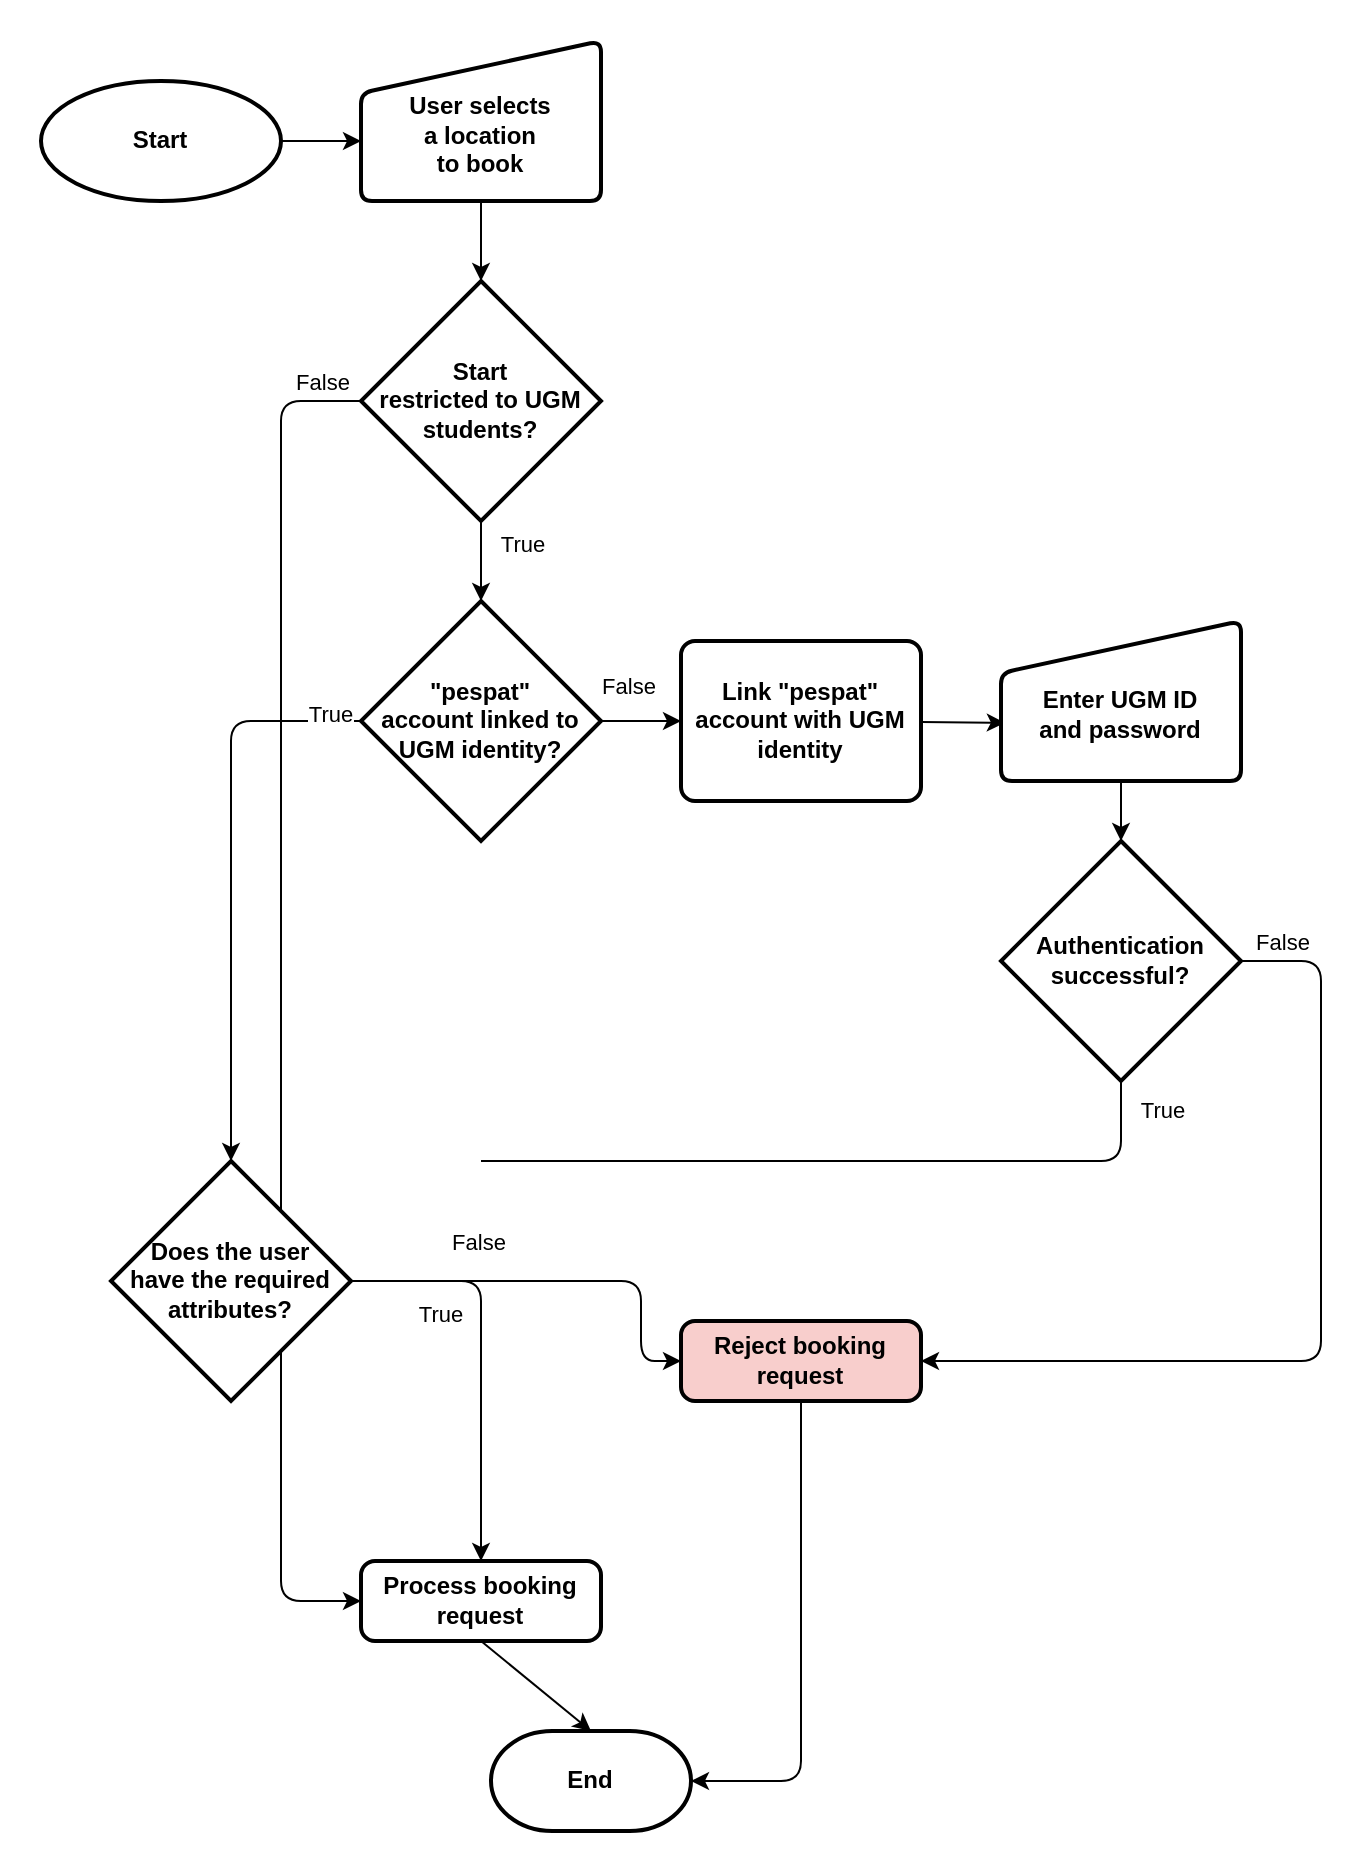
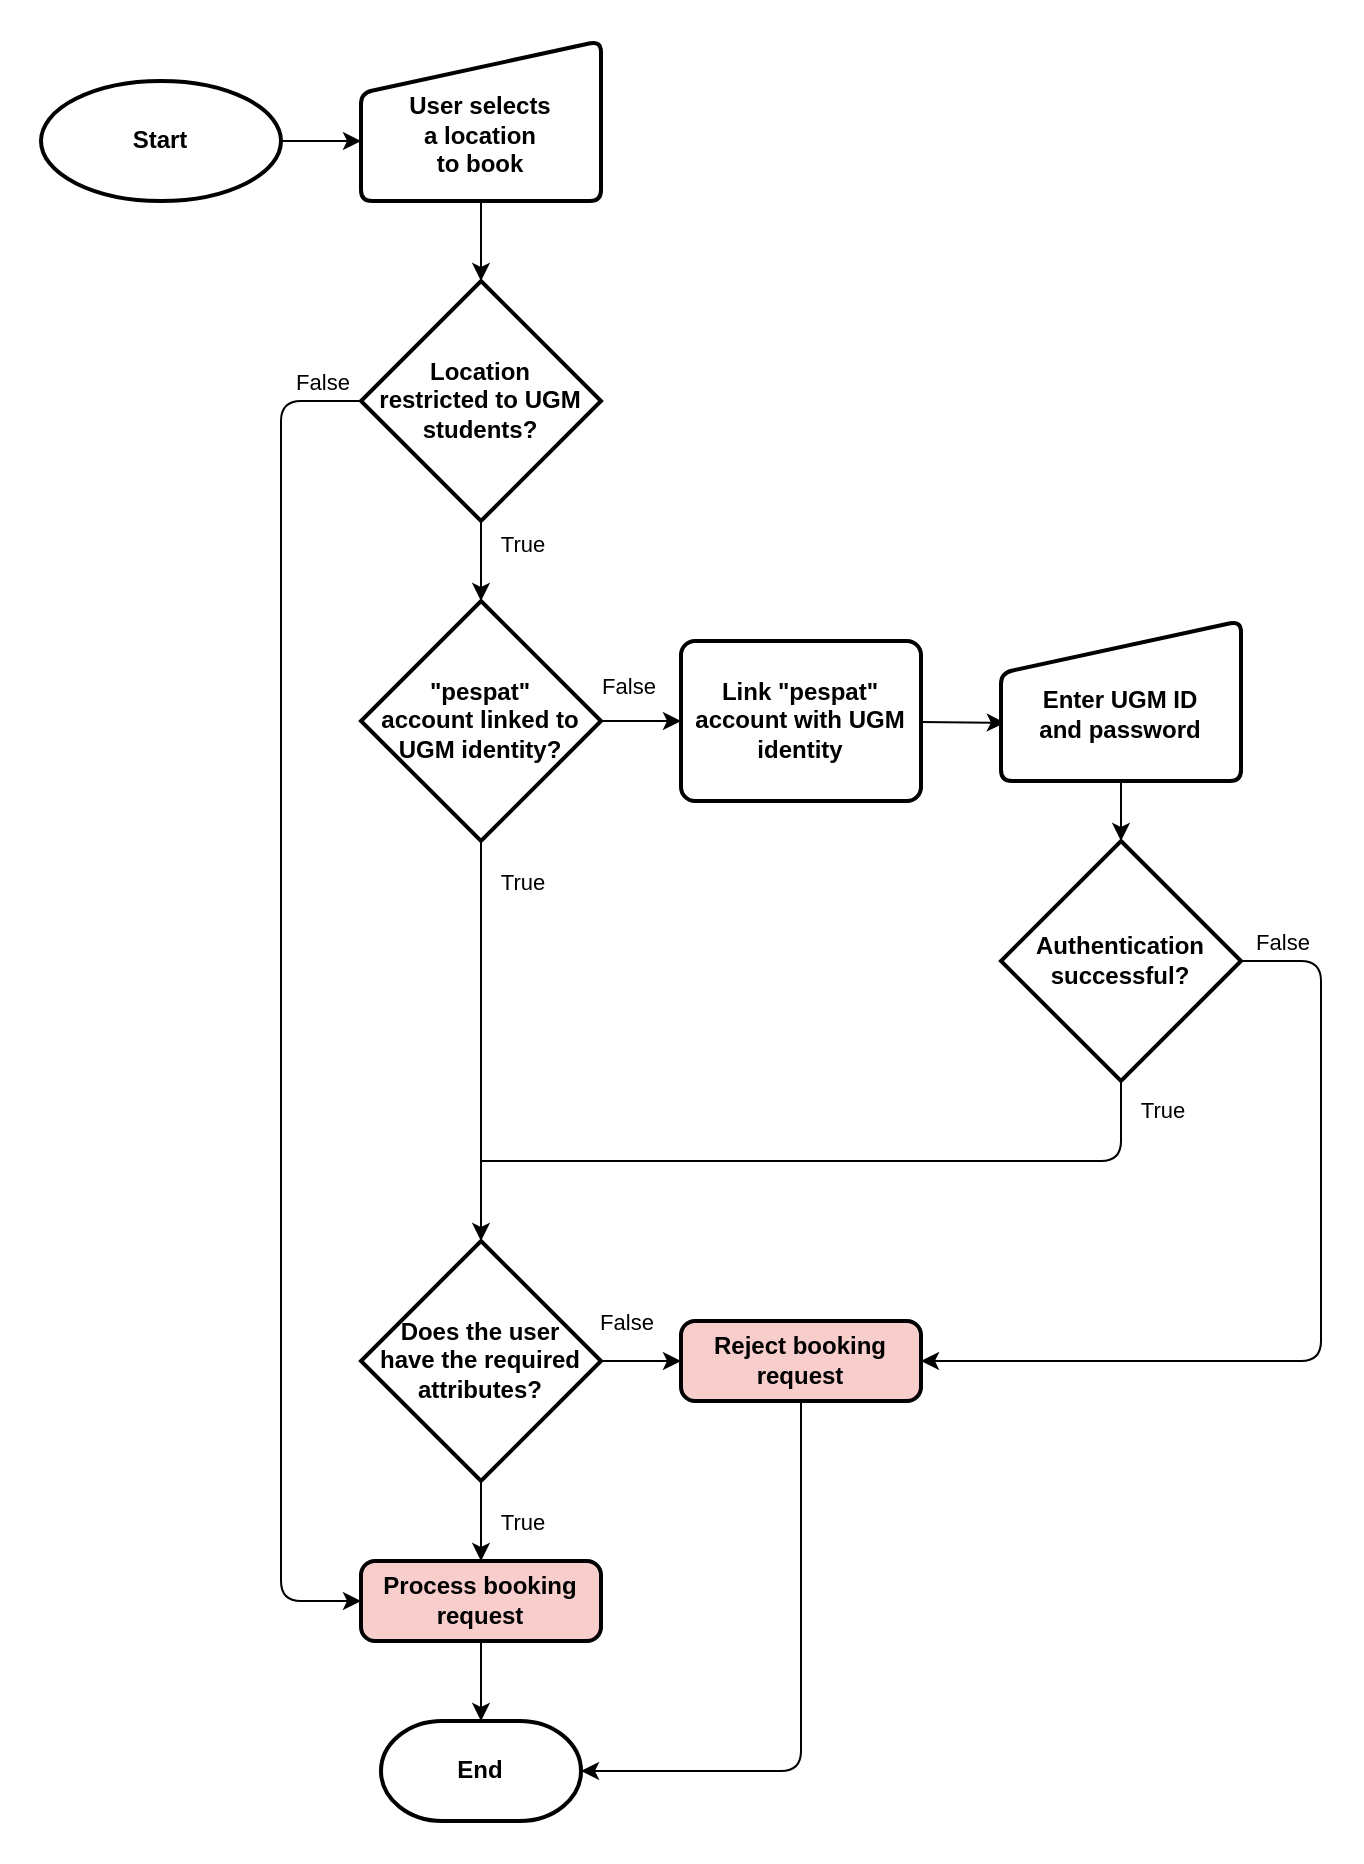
(481, 401) -> (481, 401)
(231, 1281) -> (481, 1361)
(481, 1601) -> (481, 1601)
(591, 1781) -> (481, 1771)
